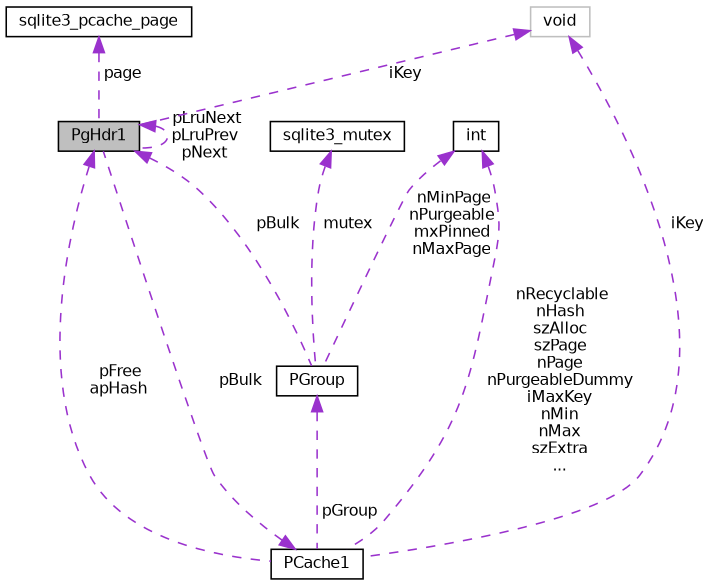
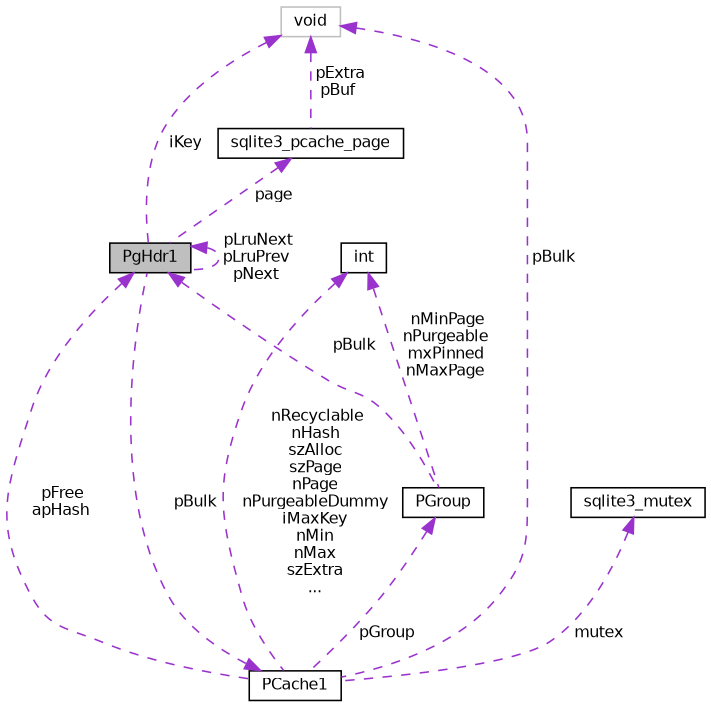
none -> (311, 91)
(686, 224) -> (552, 258)
(312, 266) -> (514, 656)
